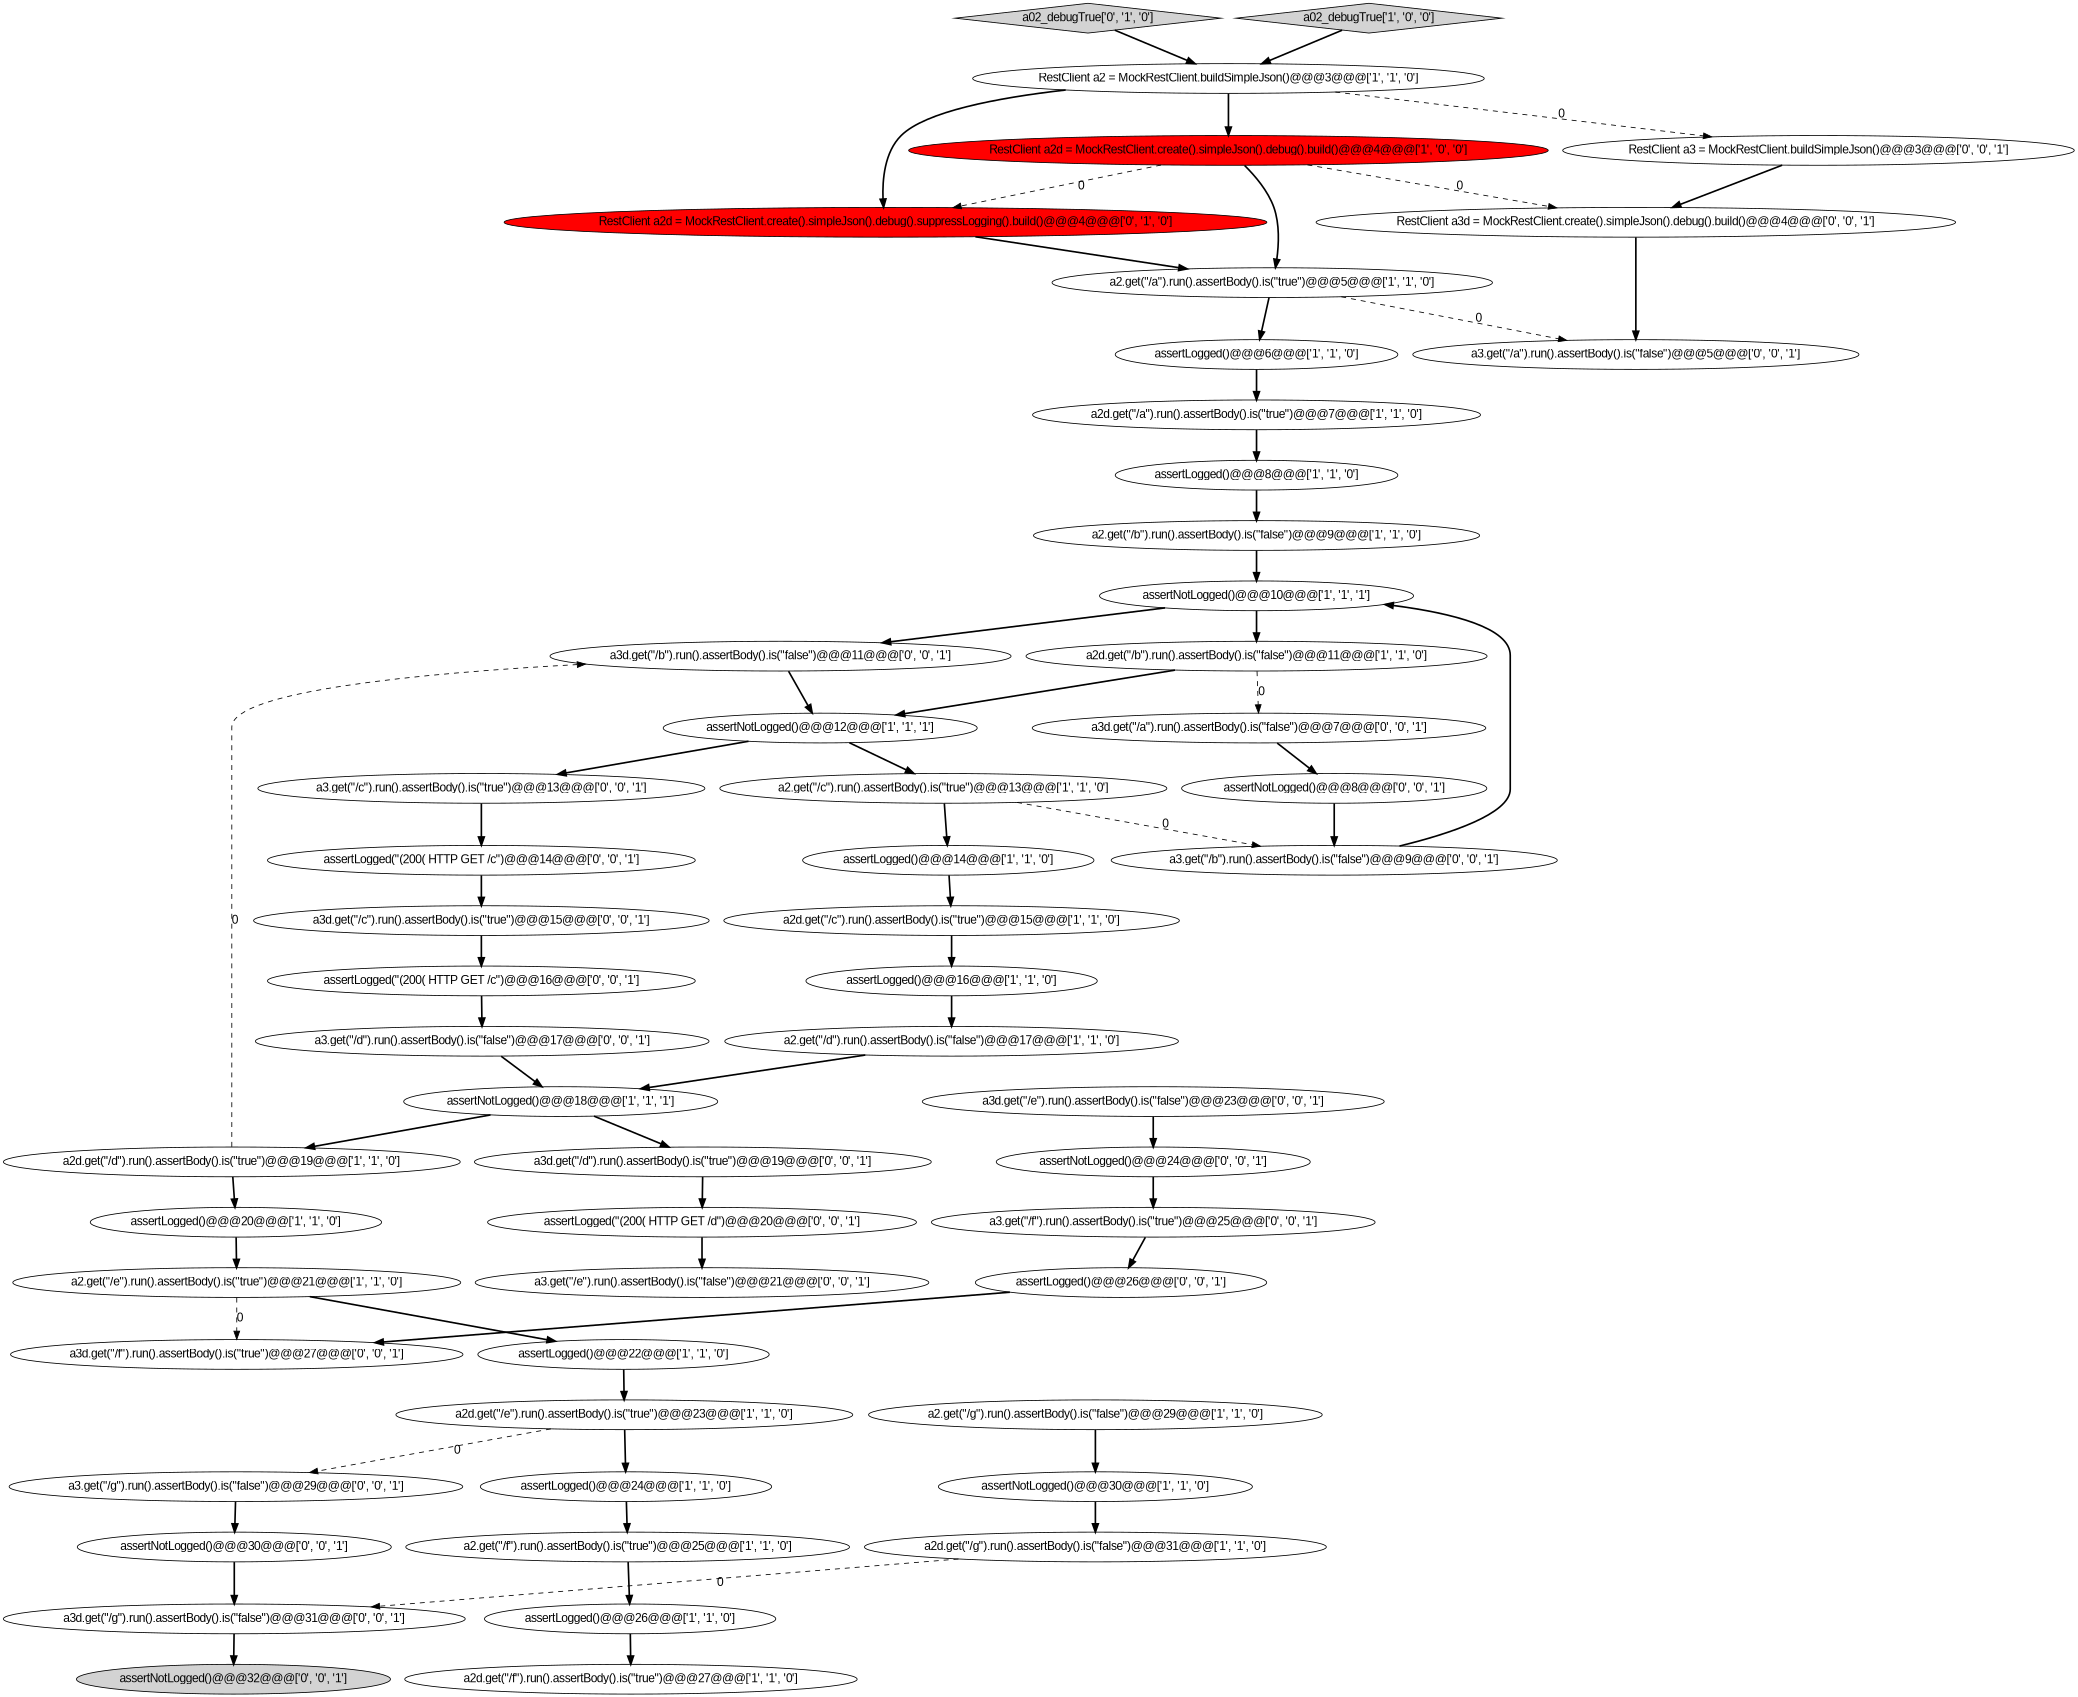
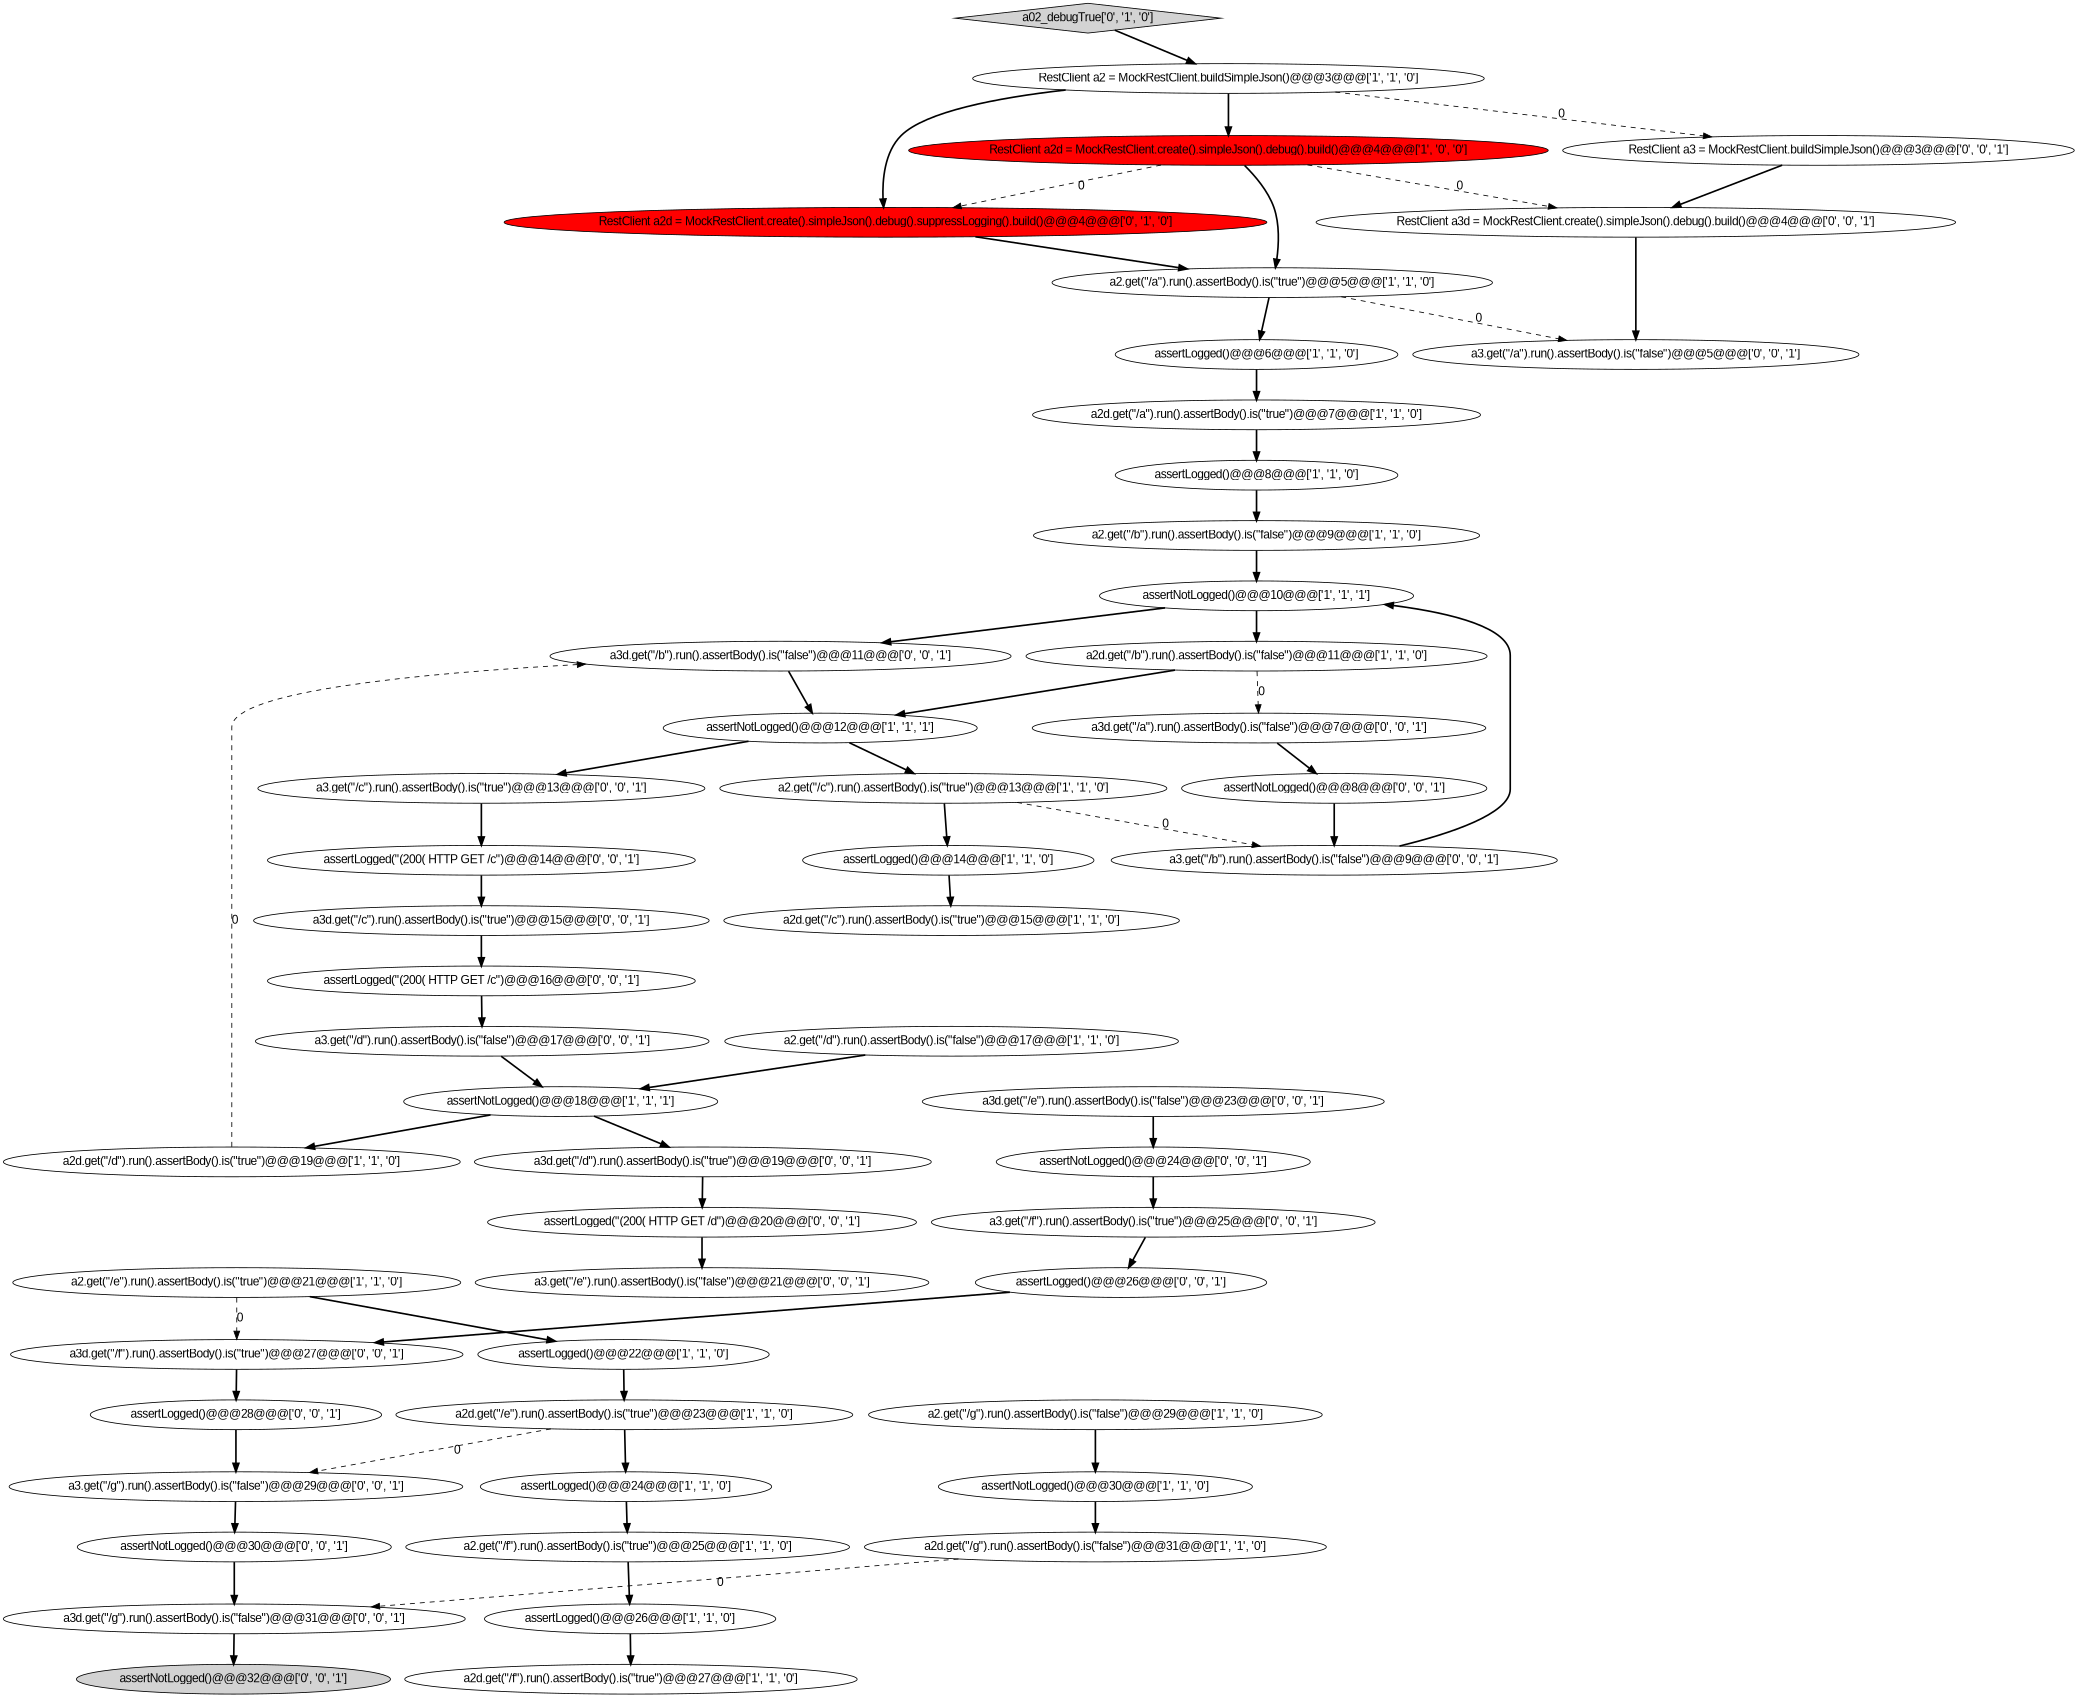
(1369, 18) -> none
(952, 981) -> none
(236, 1222) -> none
none -> (236, 1415)
